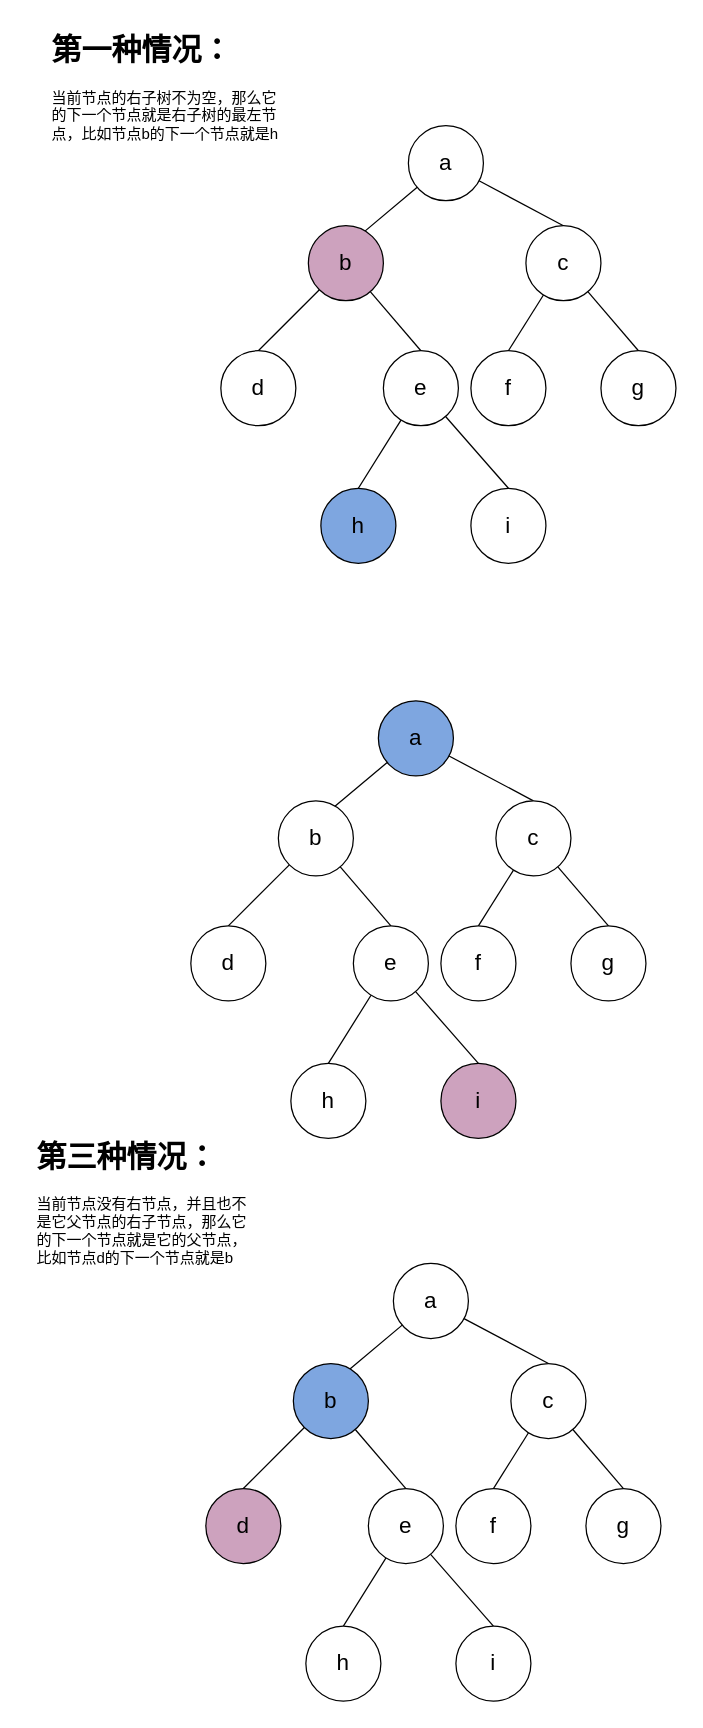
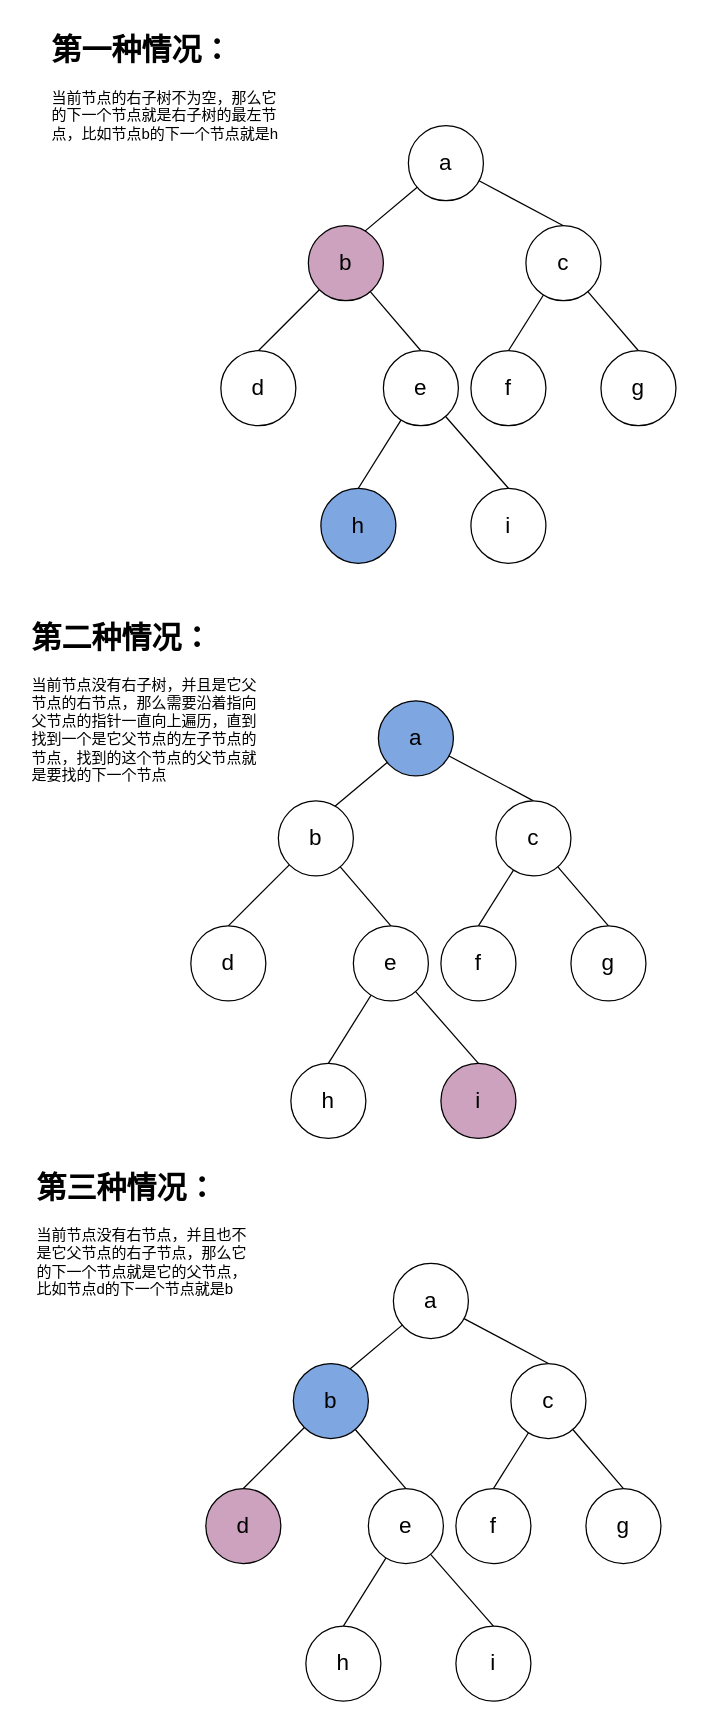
none -> (148, 707)
(144, 1201) -> (144, 1232)
